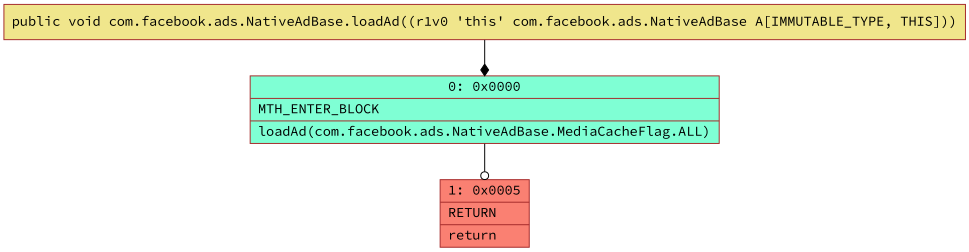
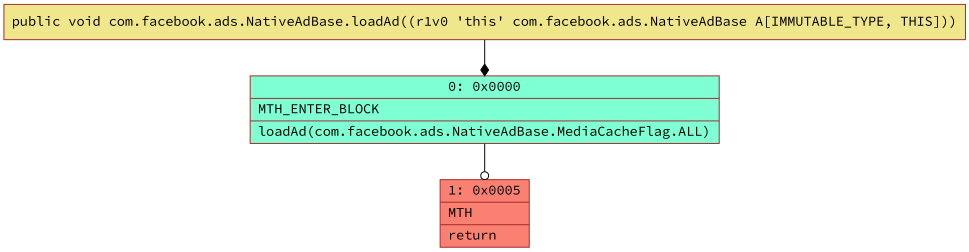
(472, 213) -> (460, 213)
